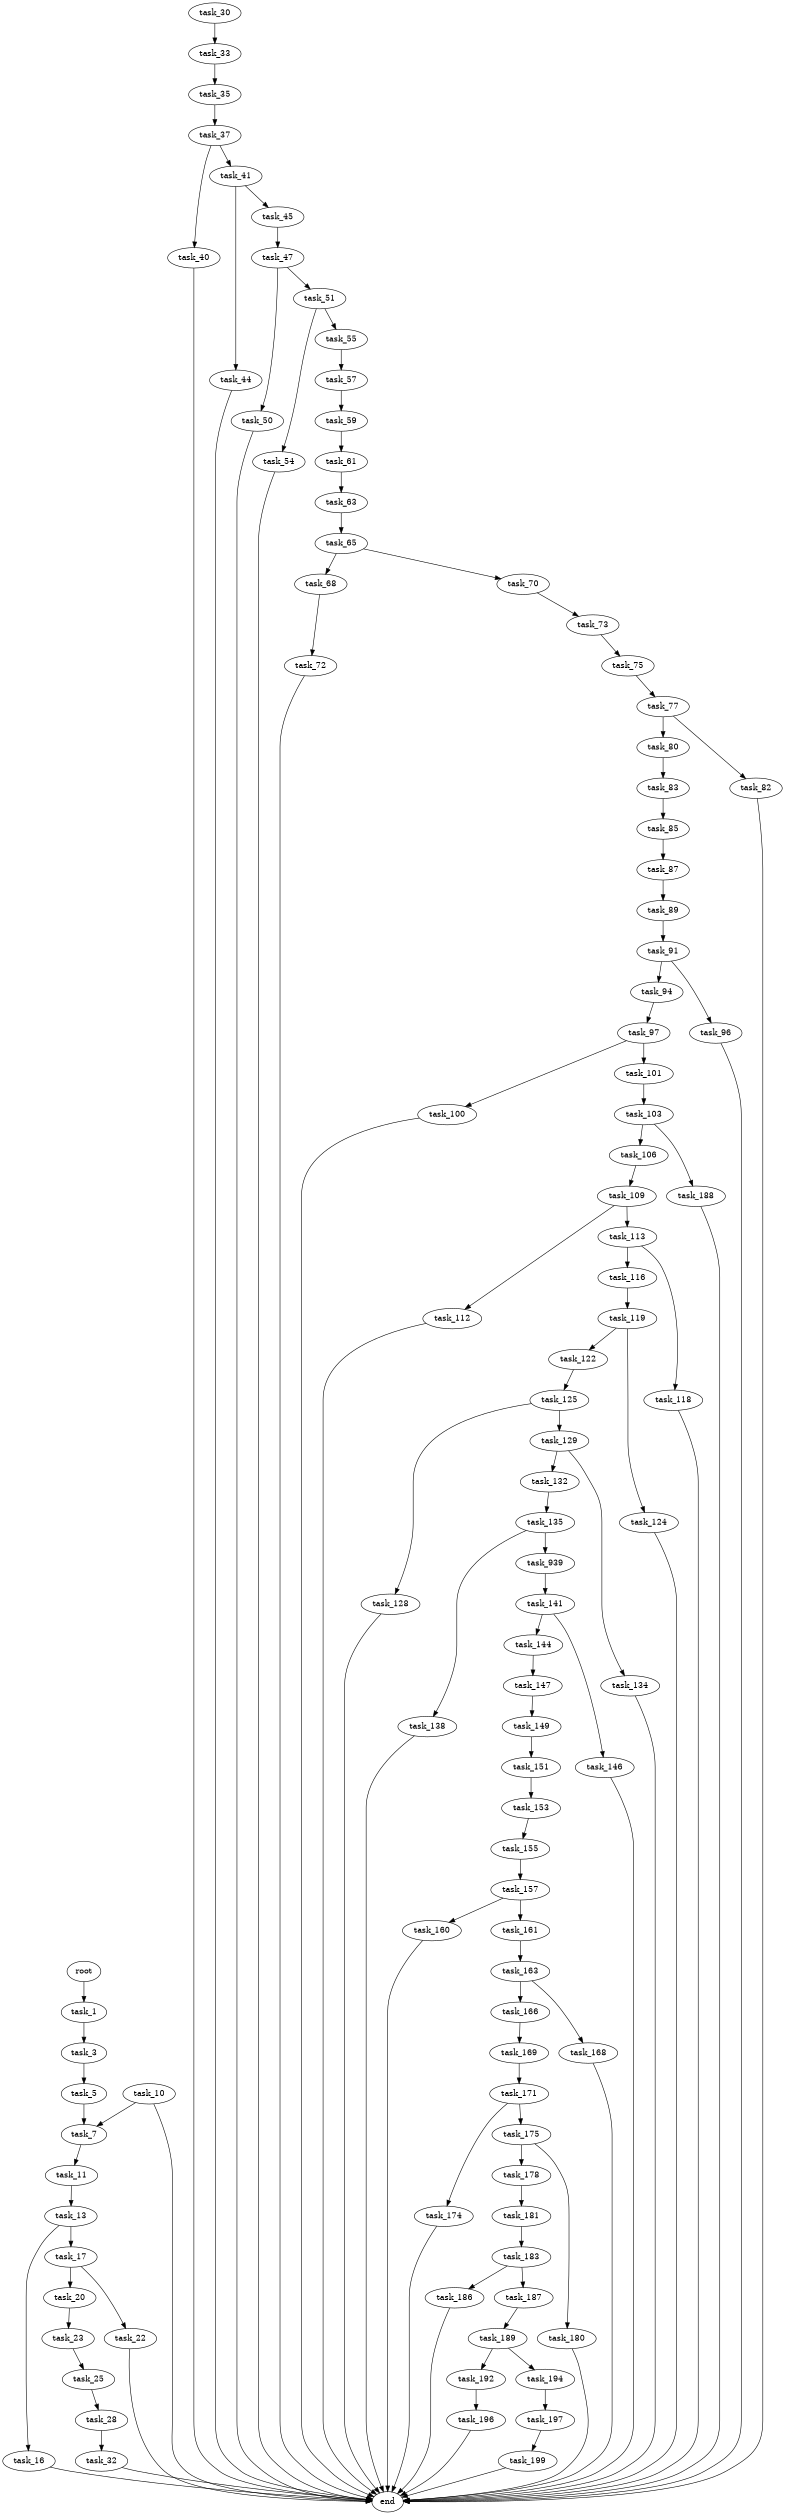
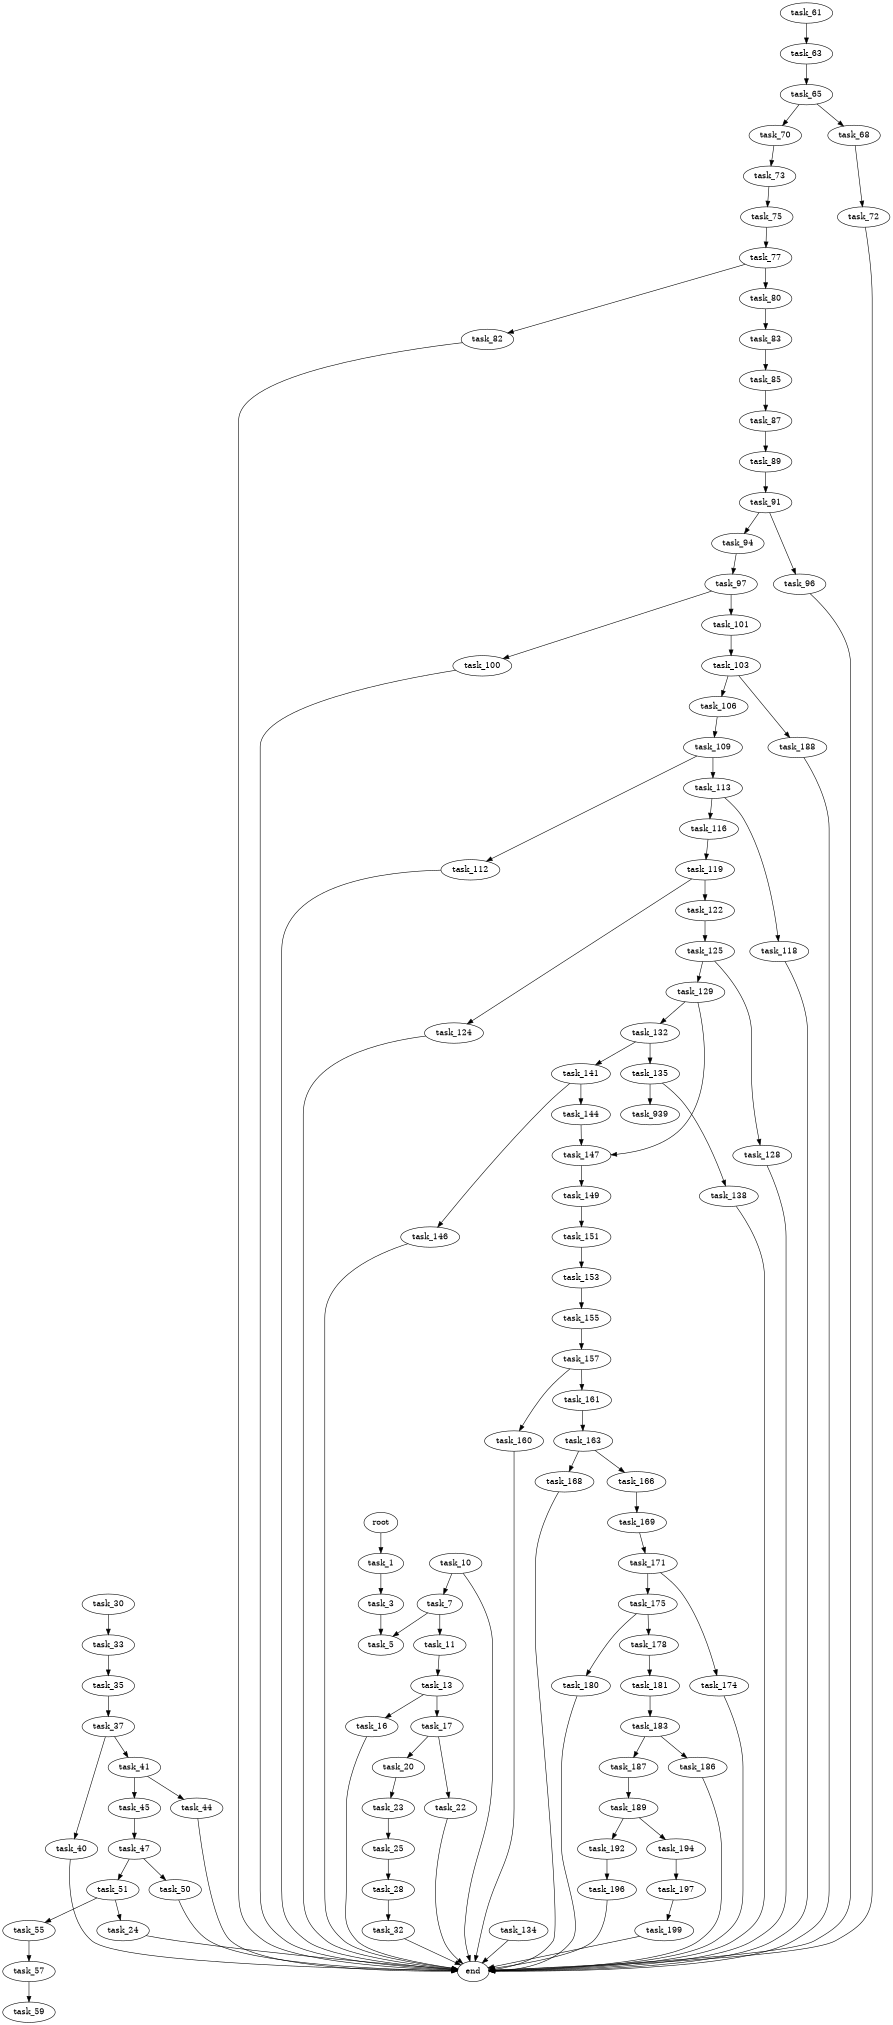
(341, 439) -> none
(279, 462) -> (123, 1931)
(602, 1558) -> (697, 1102)
(545, 1581) -> (618, 1052)
(84, 2111) -> (413, 1623)
